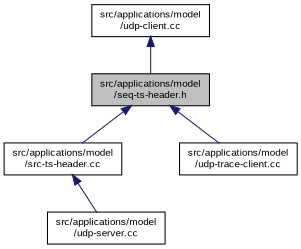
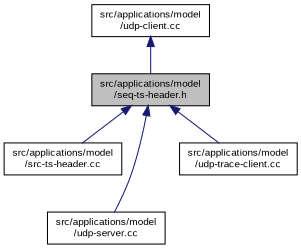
(87, 198) -> (134, 165)
